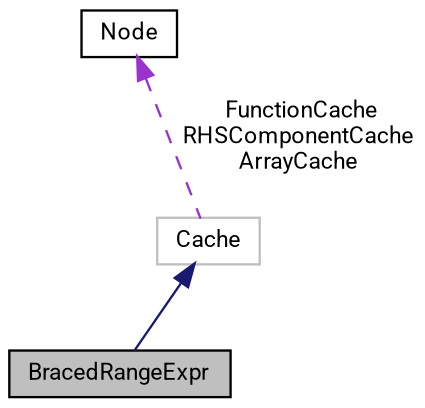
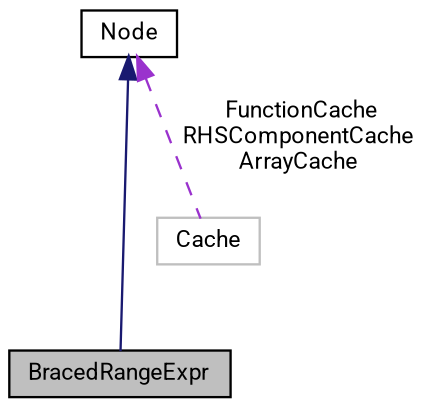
(157, 317) -> (124, 215)
